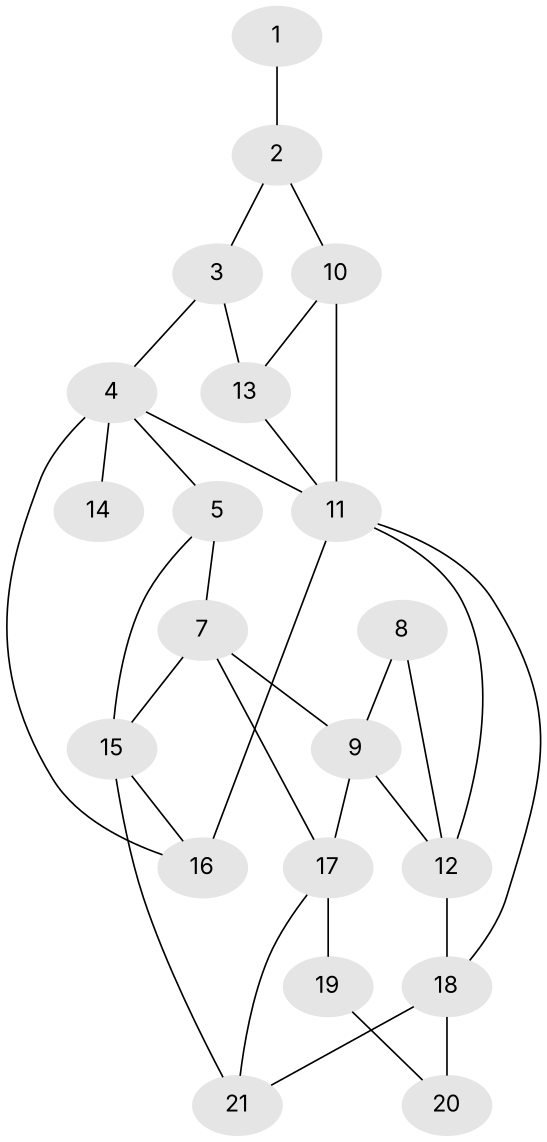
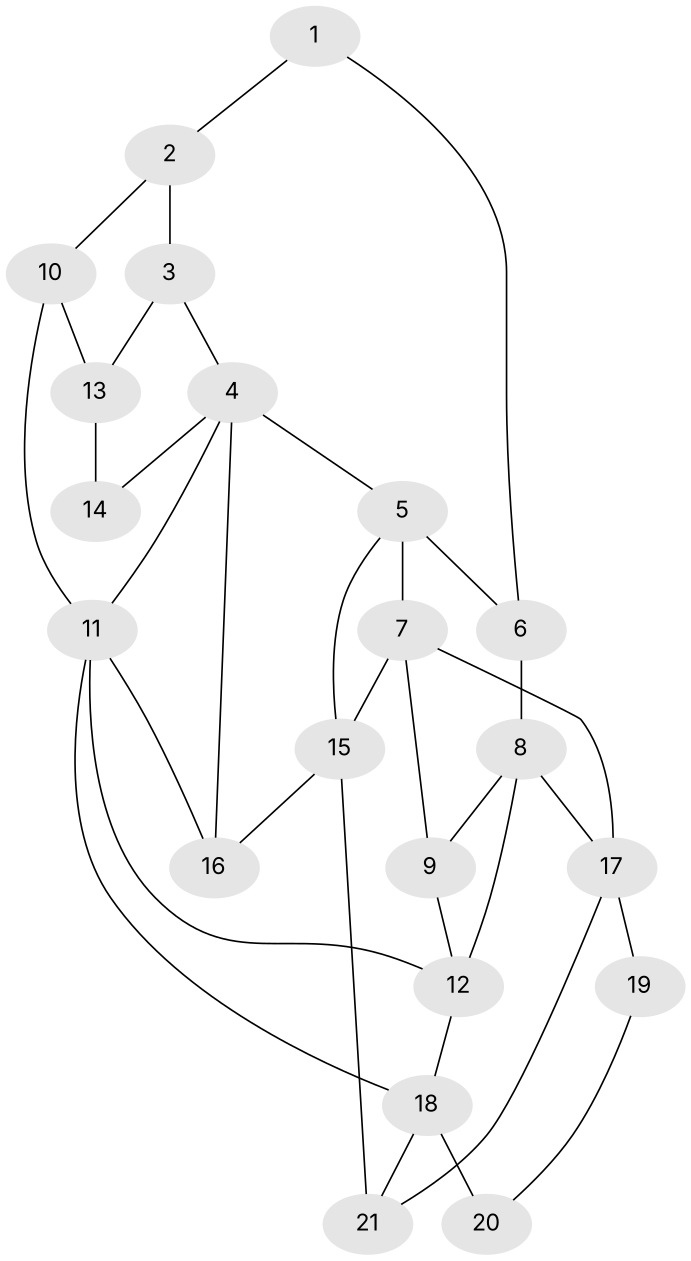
(291, 452) -> (96, 452)
none -> (521, 630)
(342, 808) -> (567, 809)
